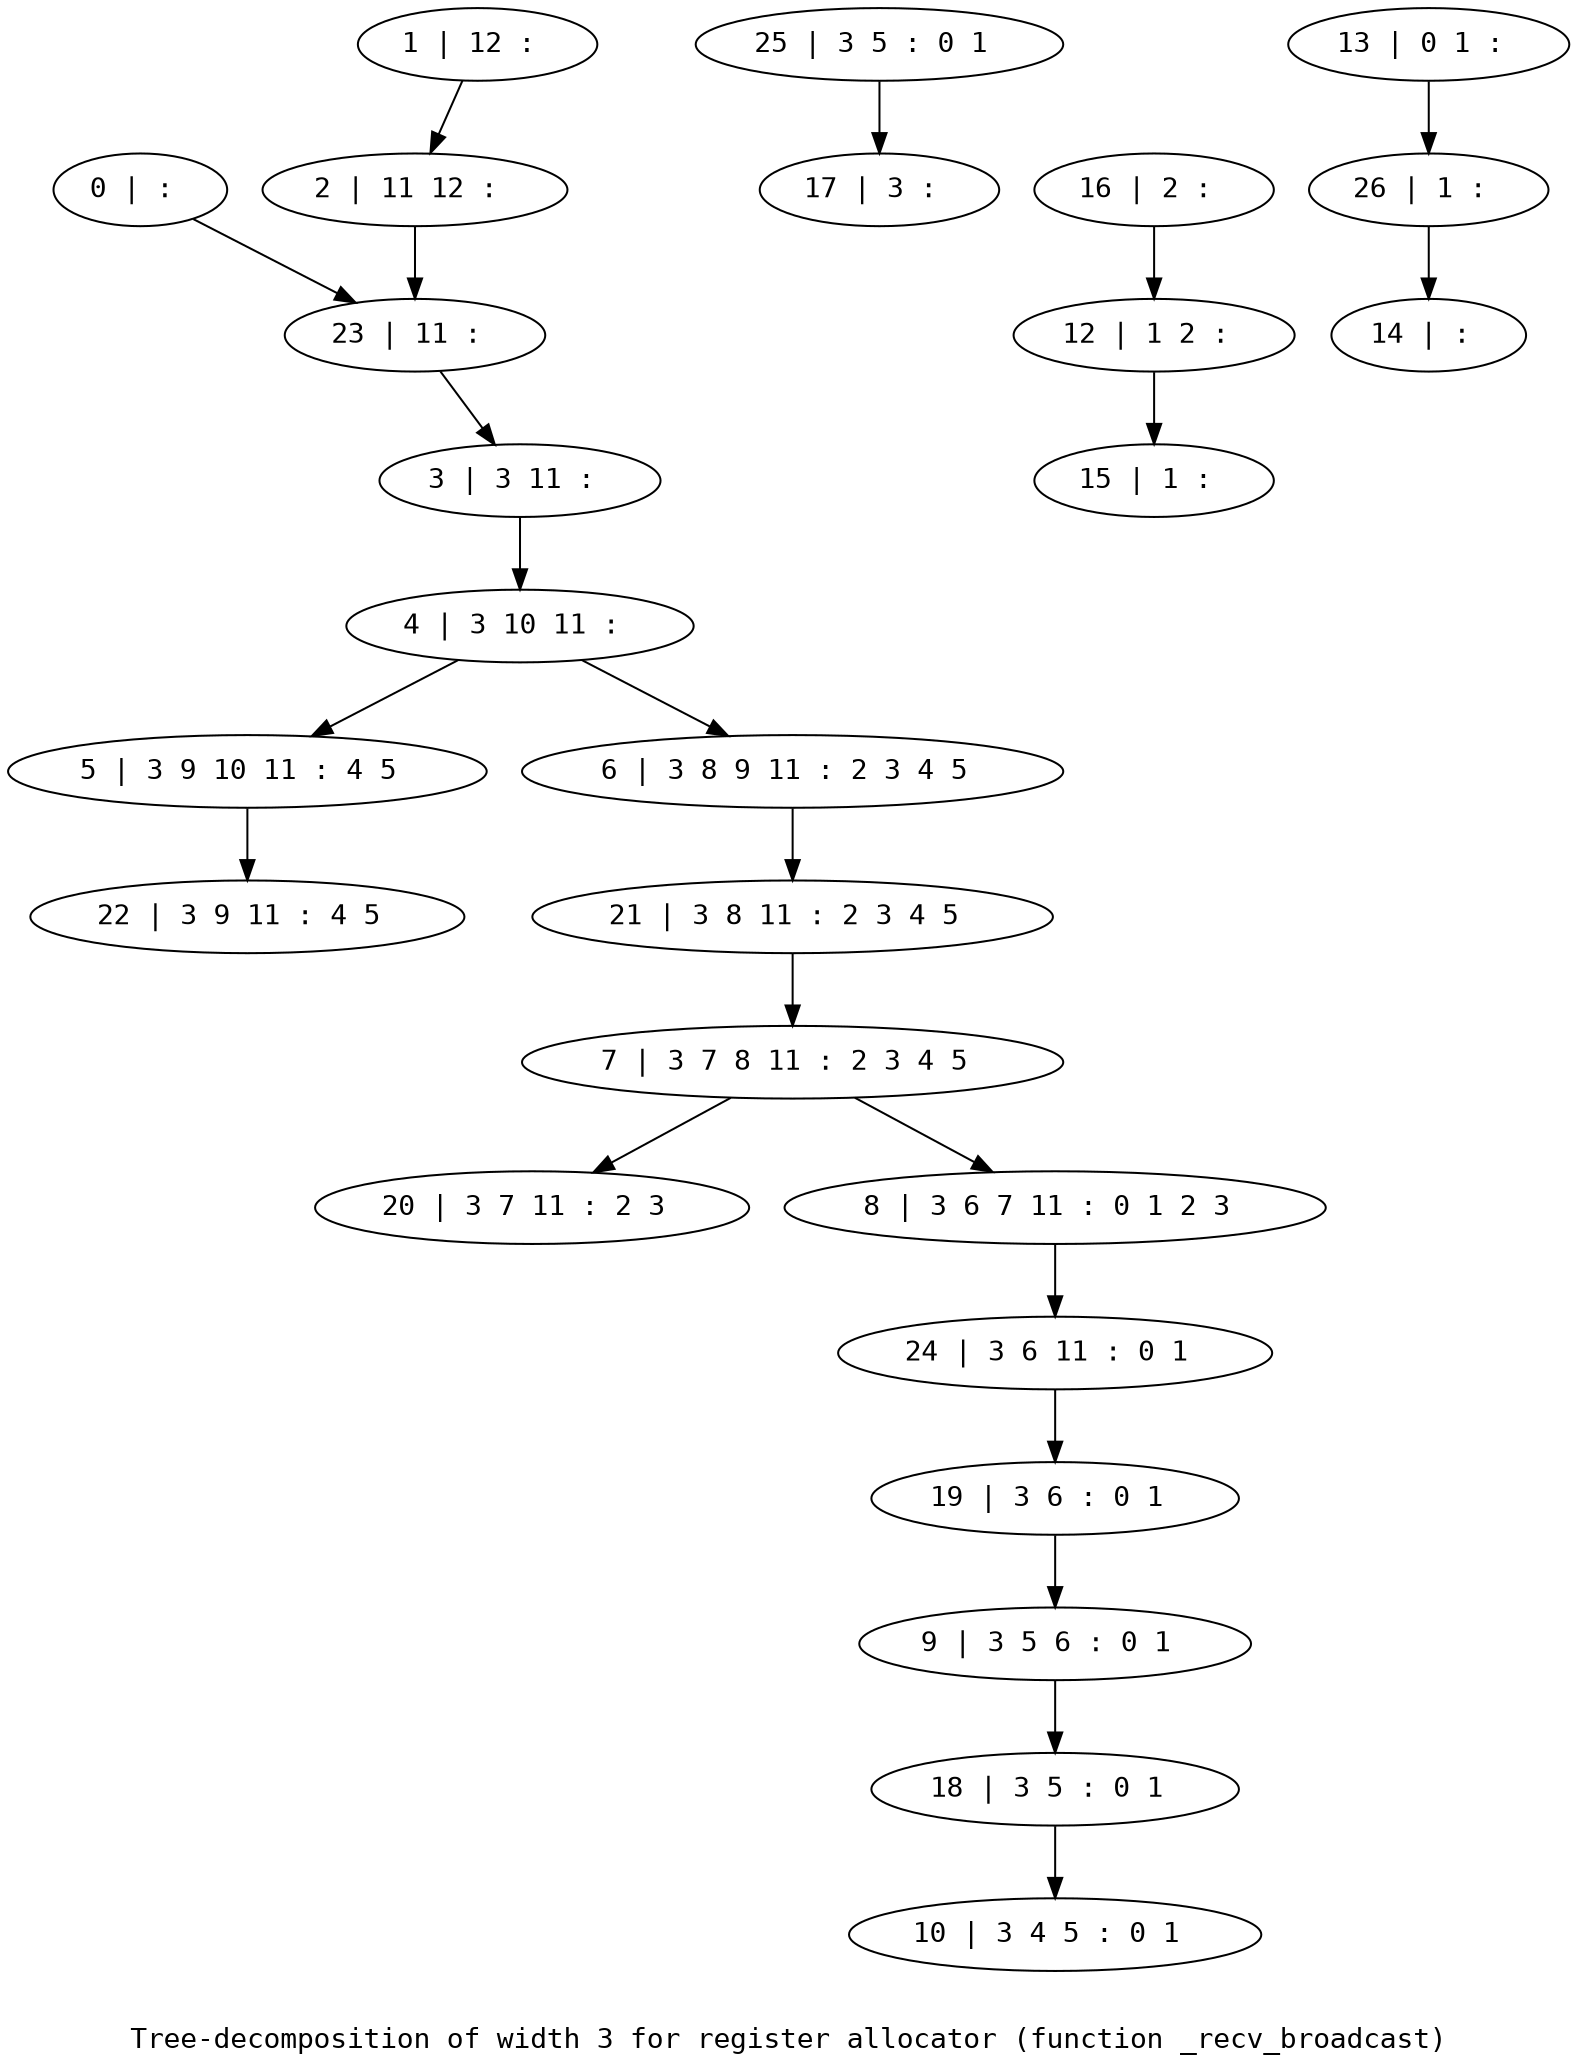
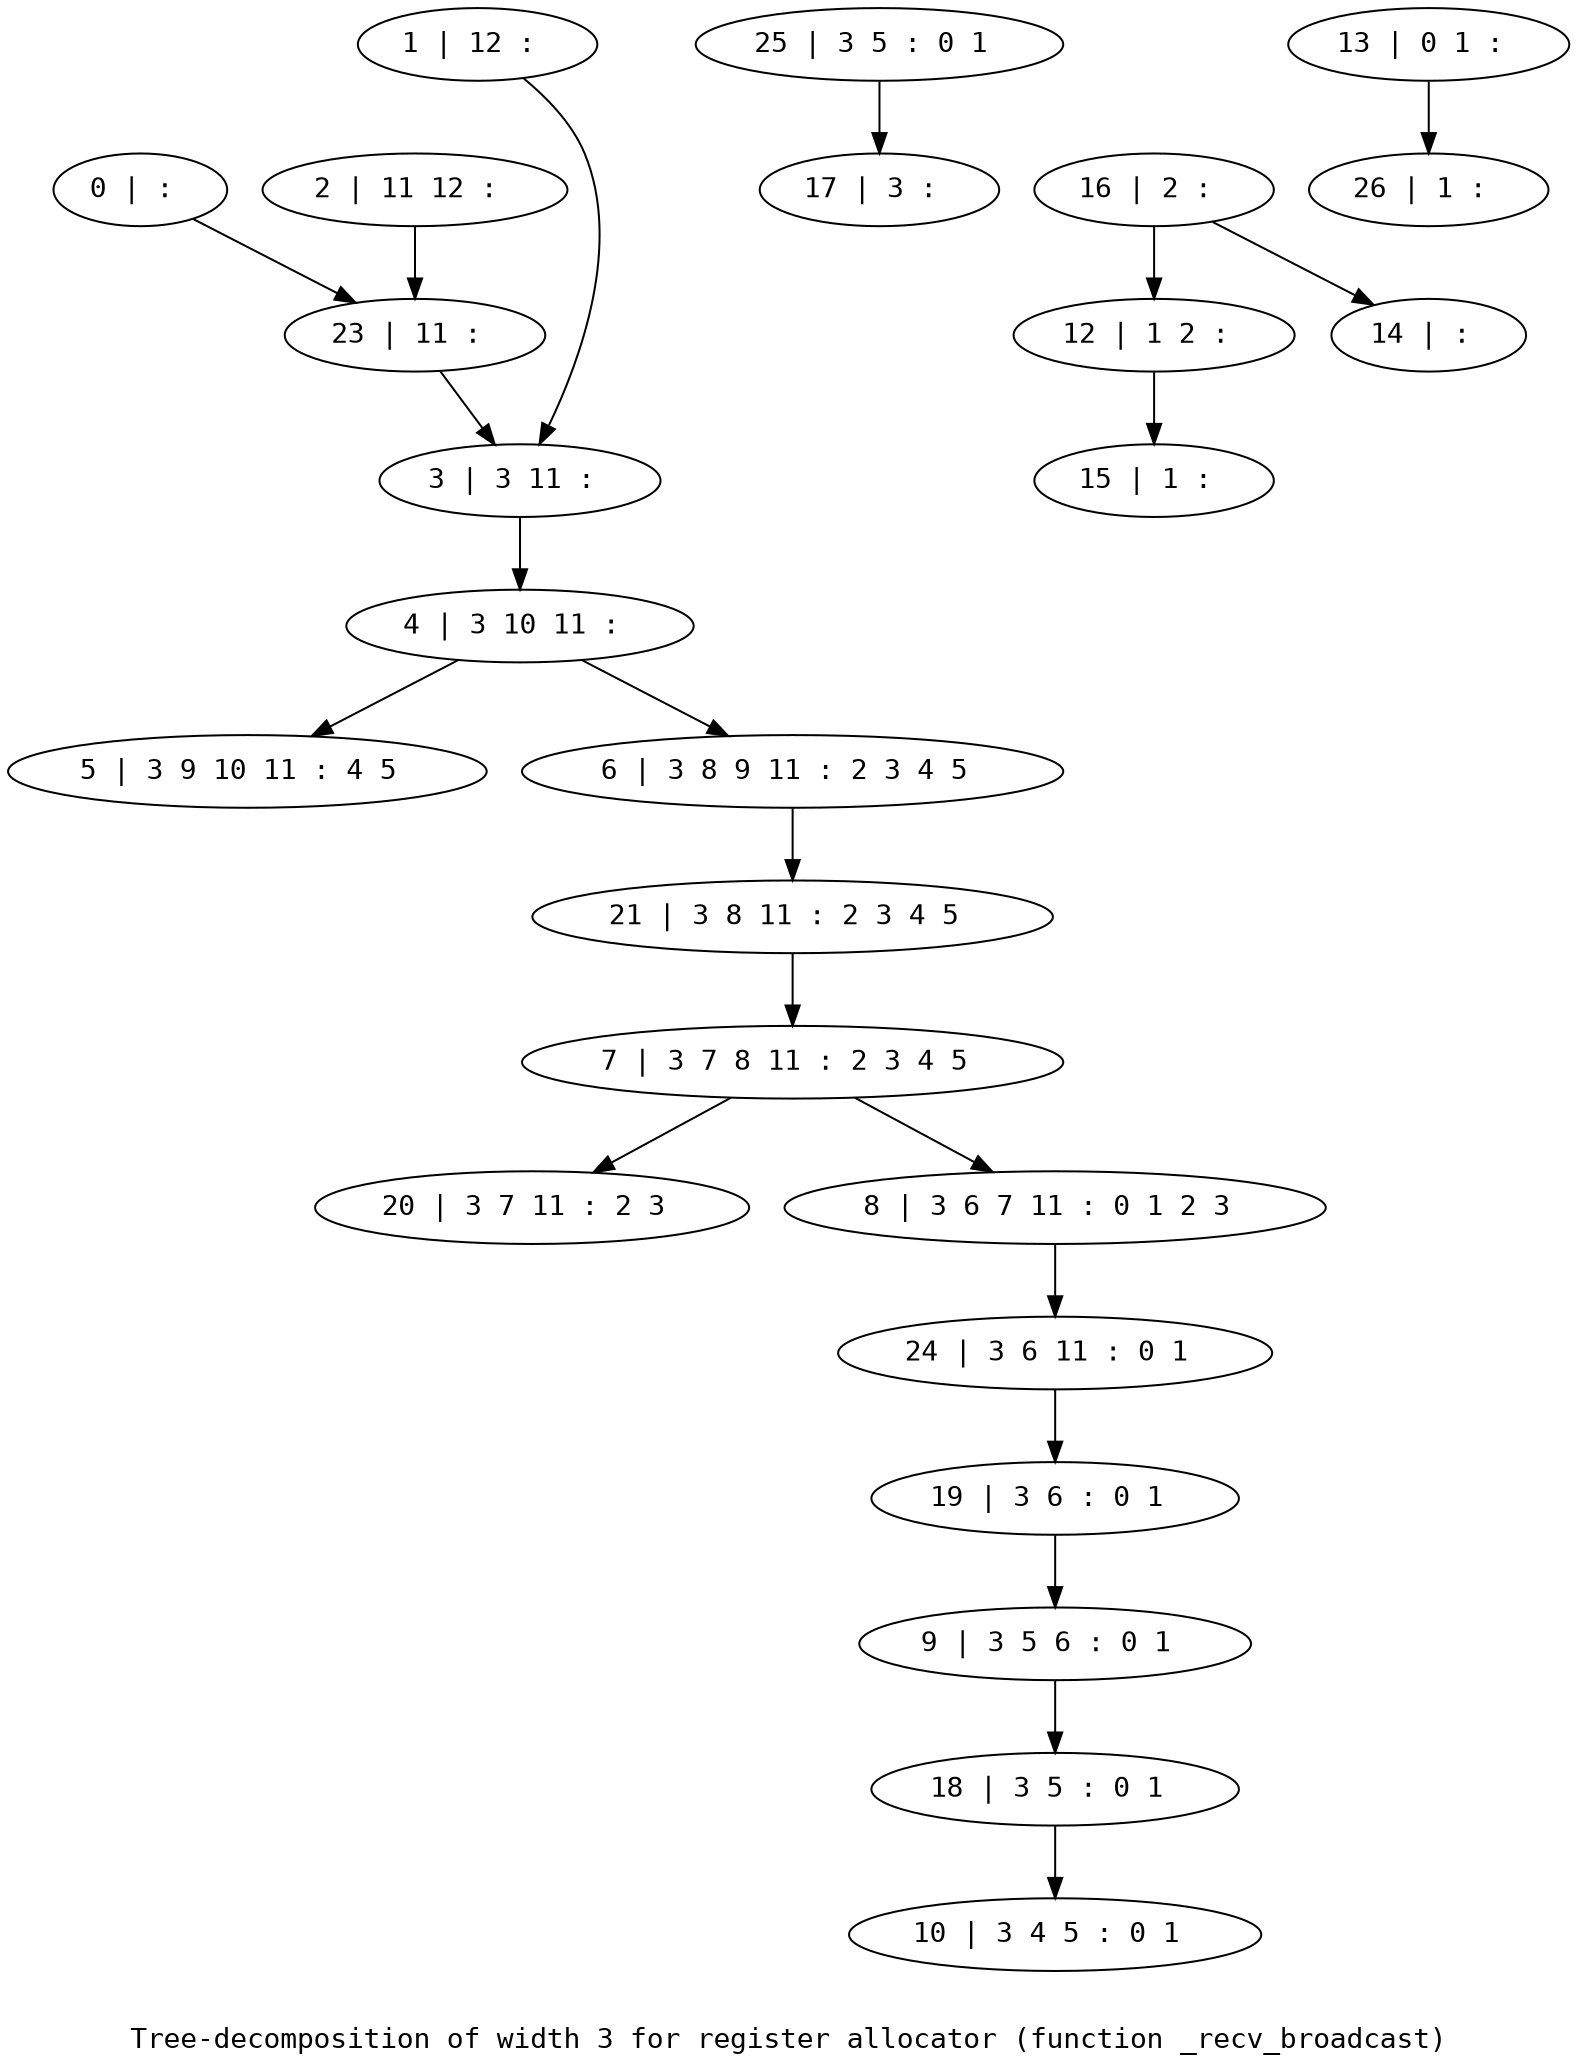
(451, 107) -> (599, 244)
(1429, 253) -> (1284, 259)
(247, 917) -> none
